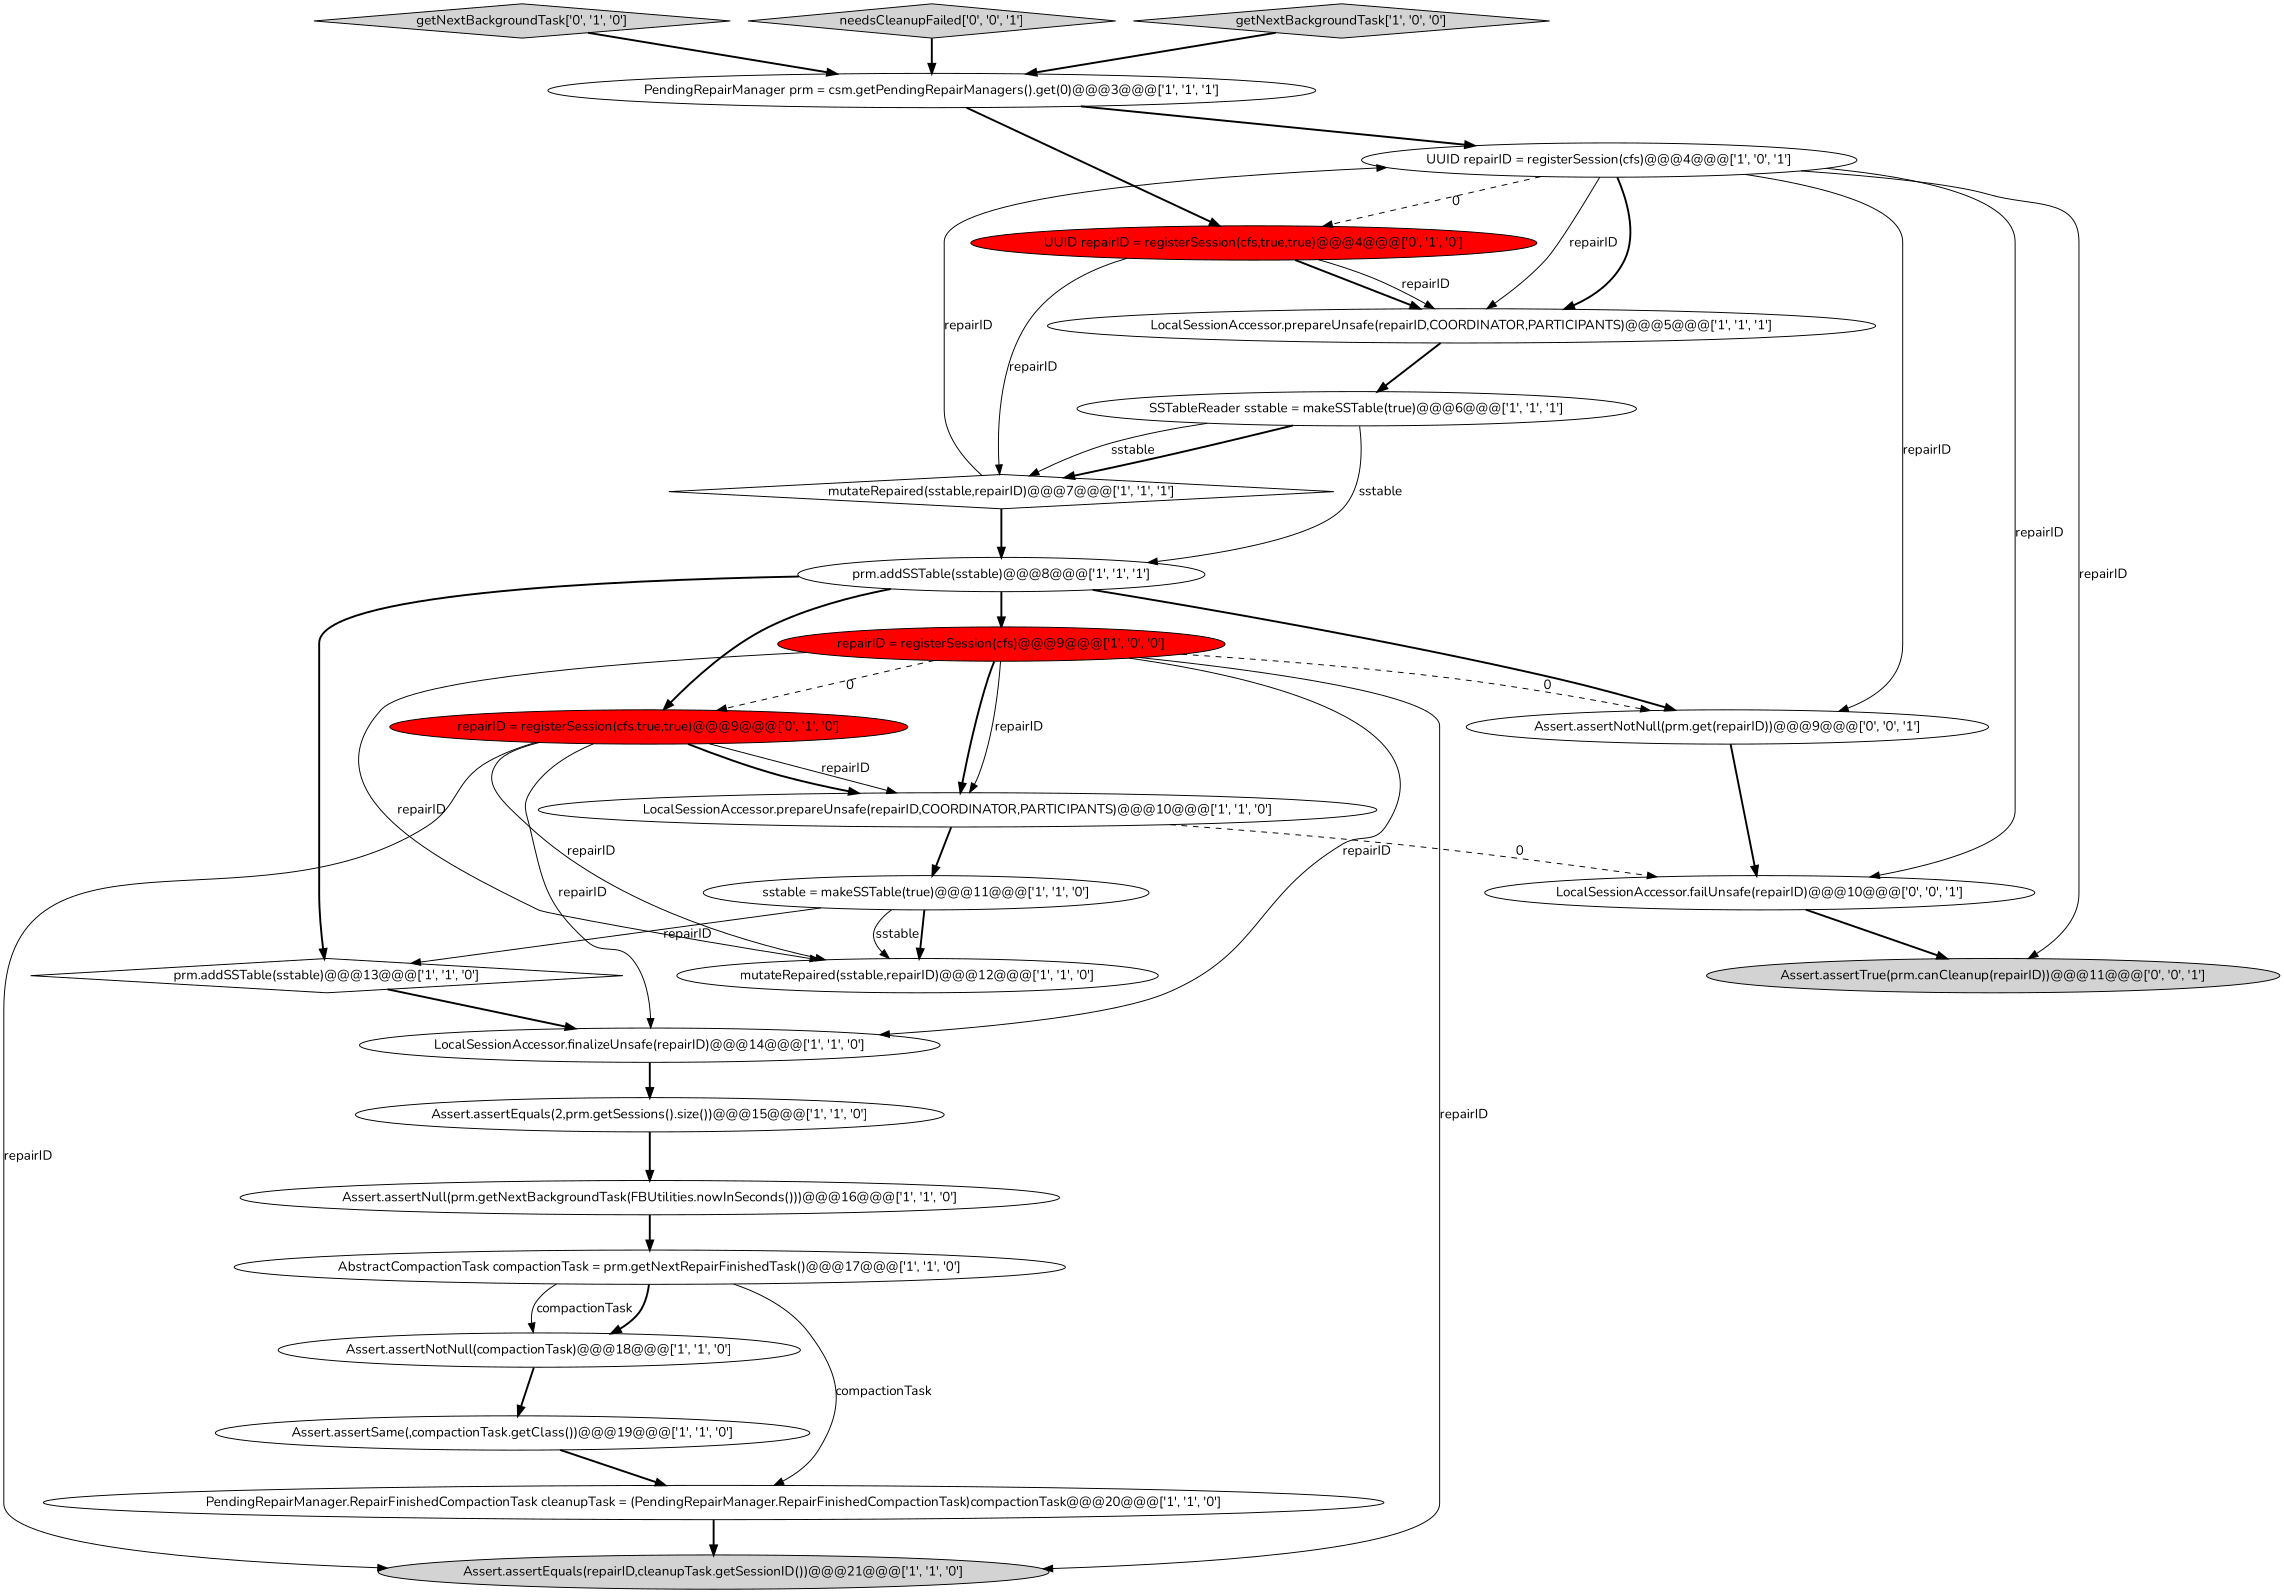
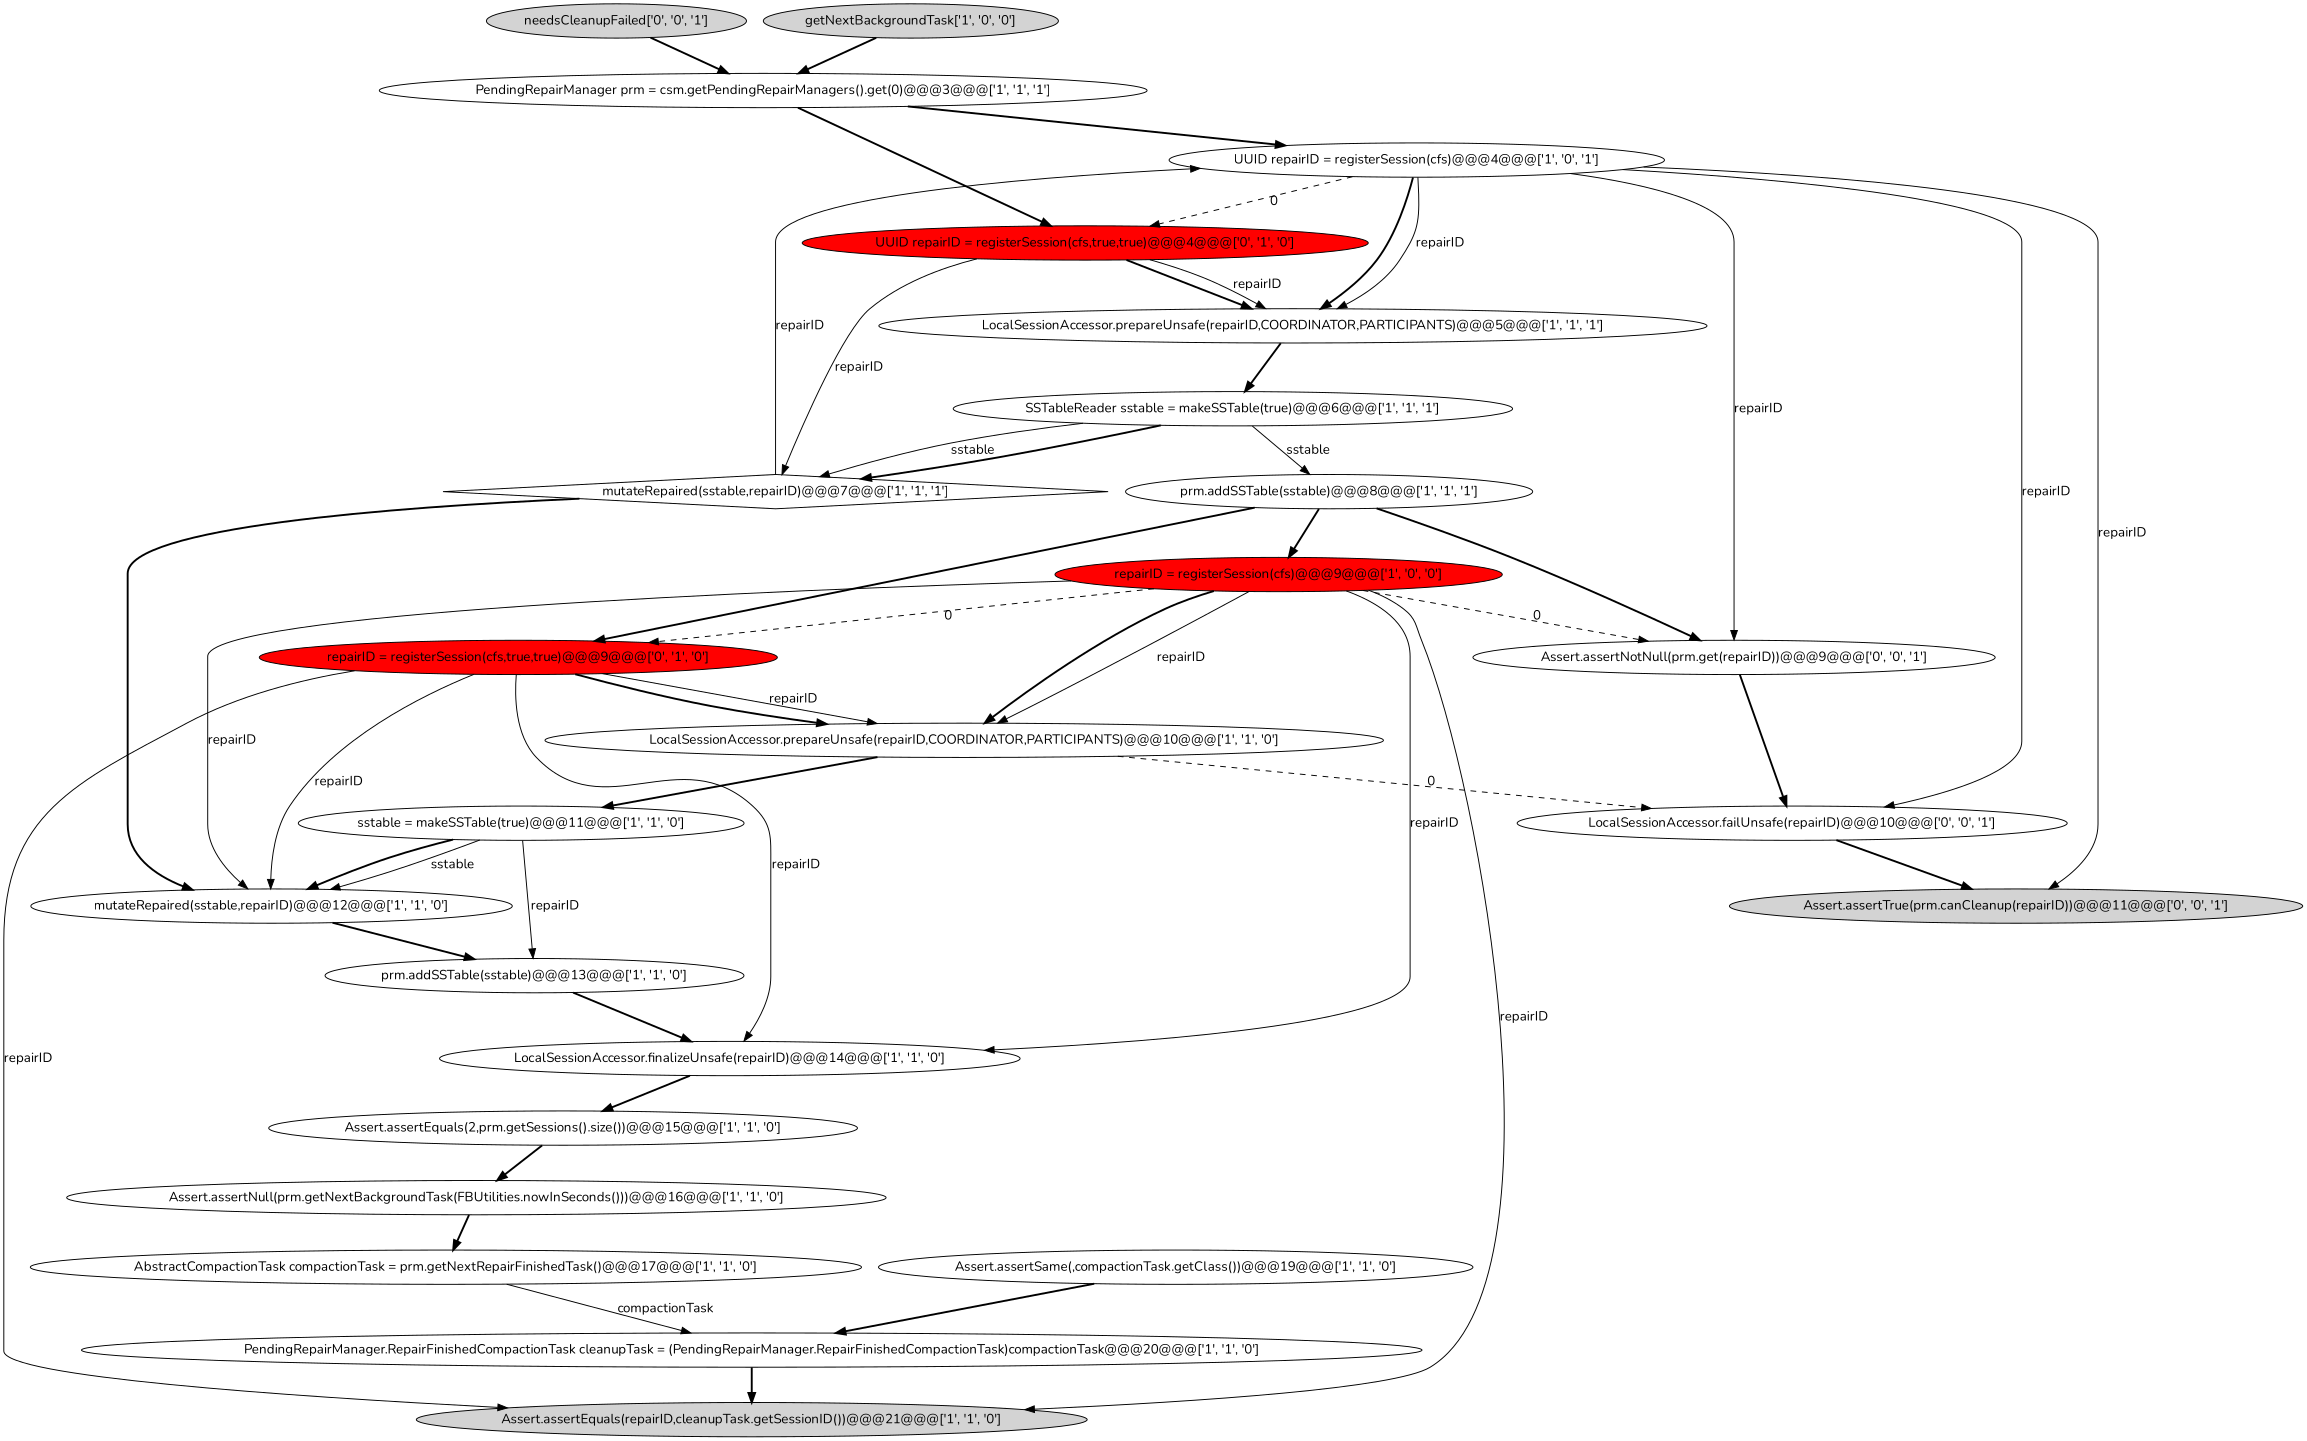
(522, 21) -> none
(932, 21) -> (616, 21)
(1342, 21) -> (911, 21)
(1001, 528) -> (179, 542)
(401, 605) -> (399, 940)
(327, 976) -> (535, 976)
(539, 1350) -> none
